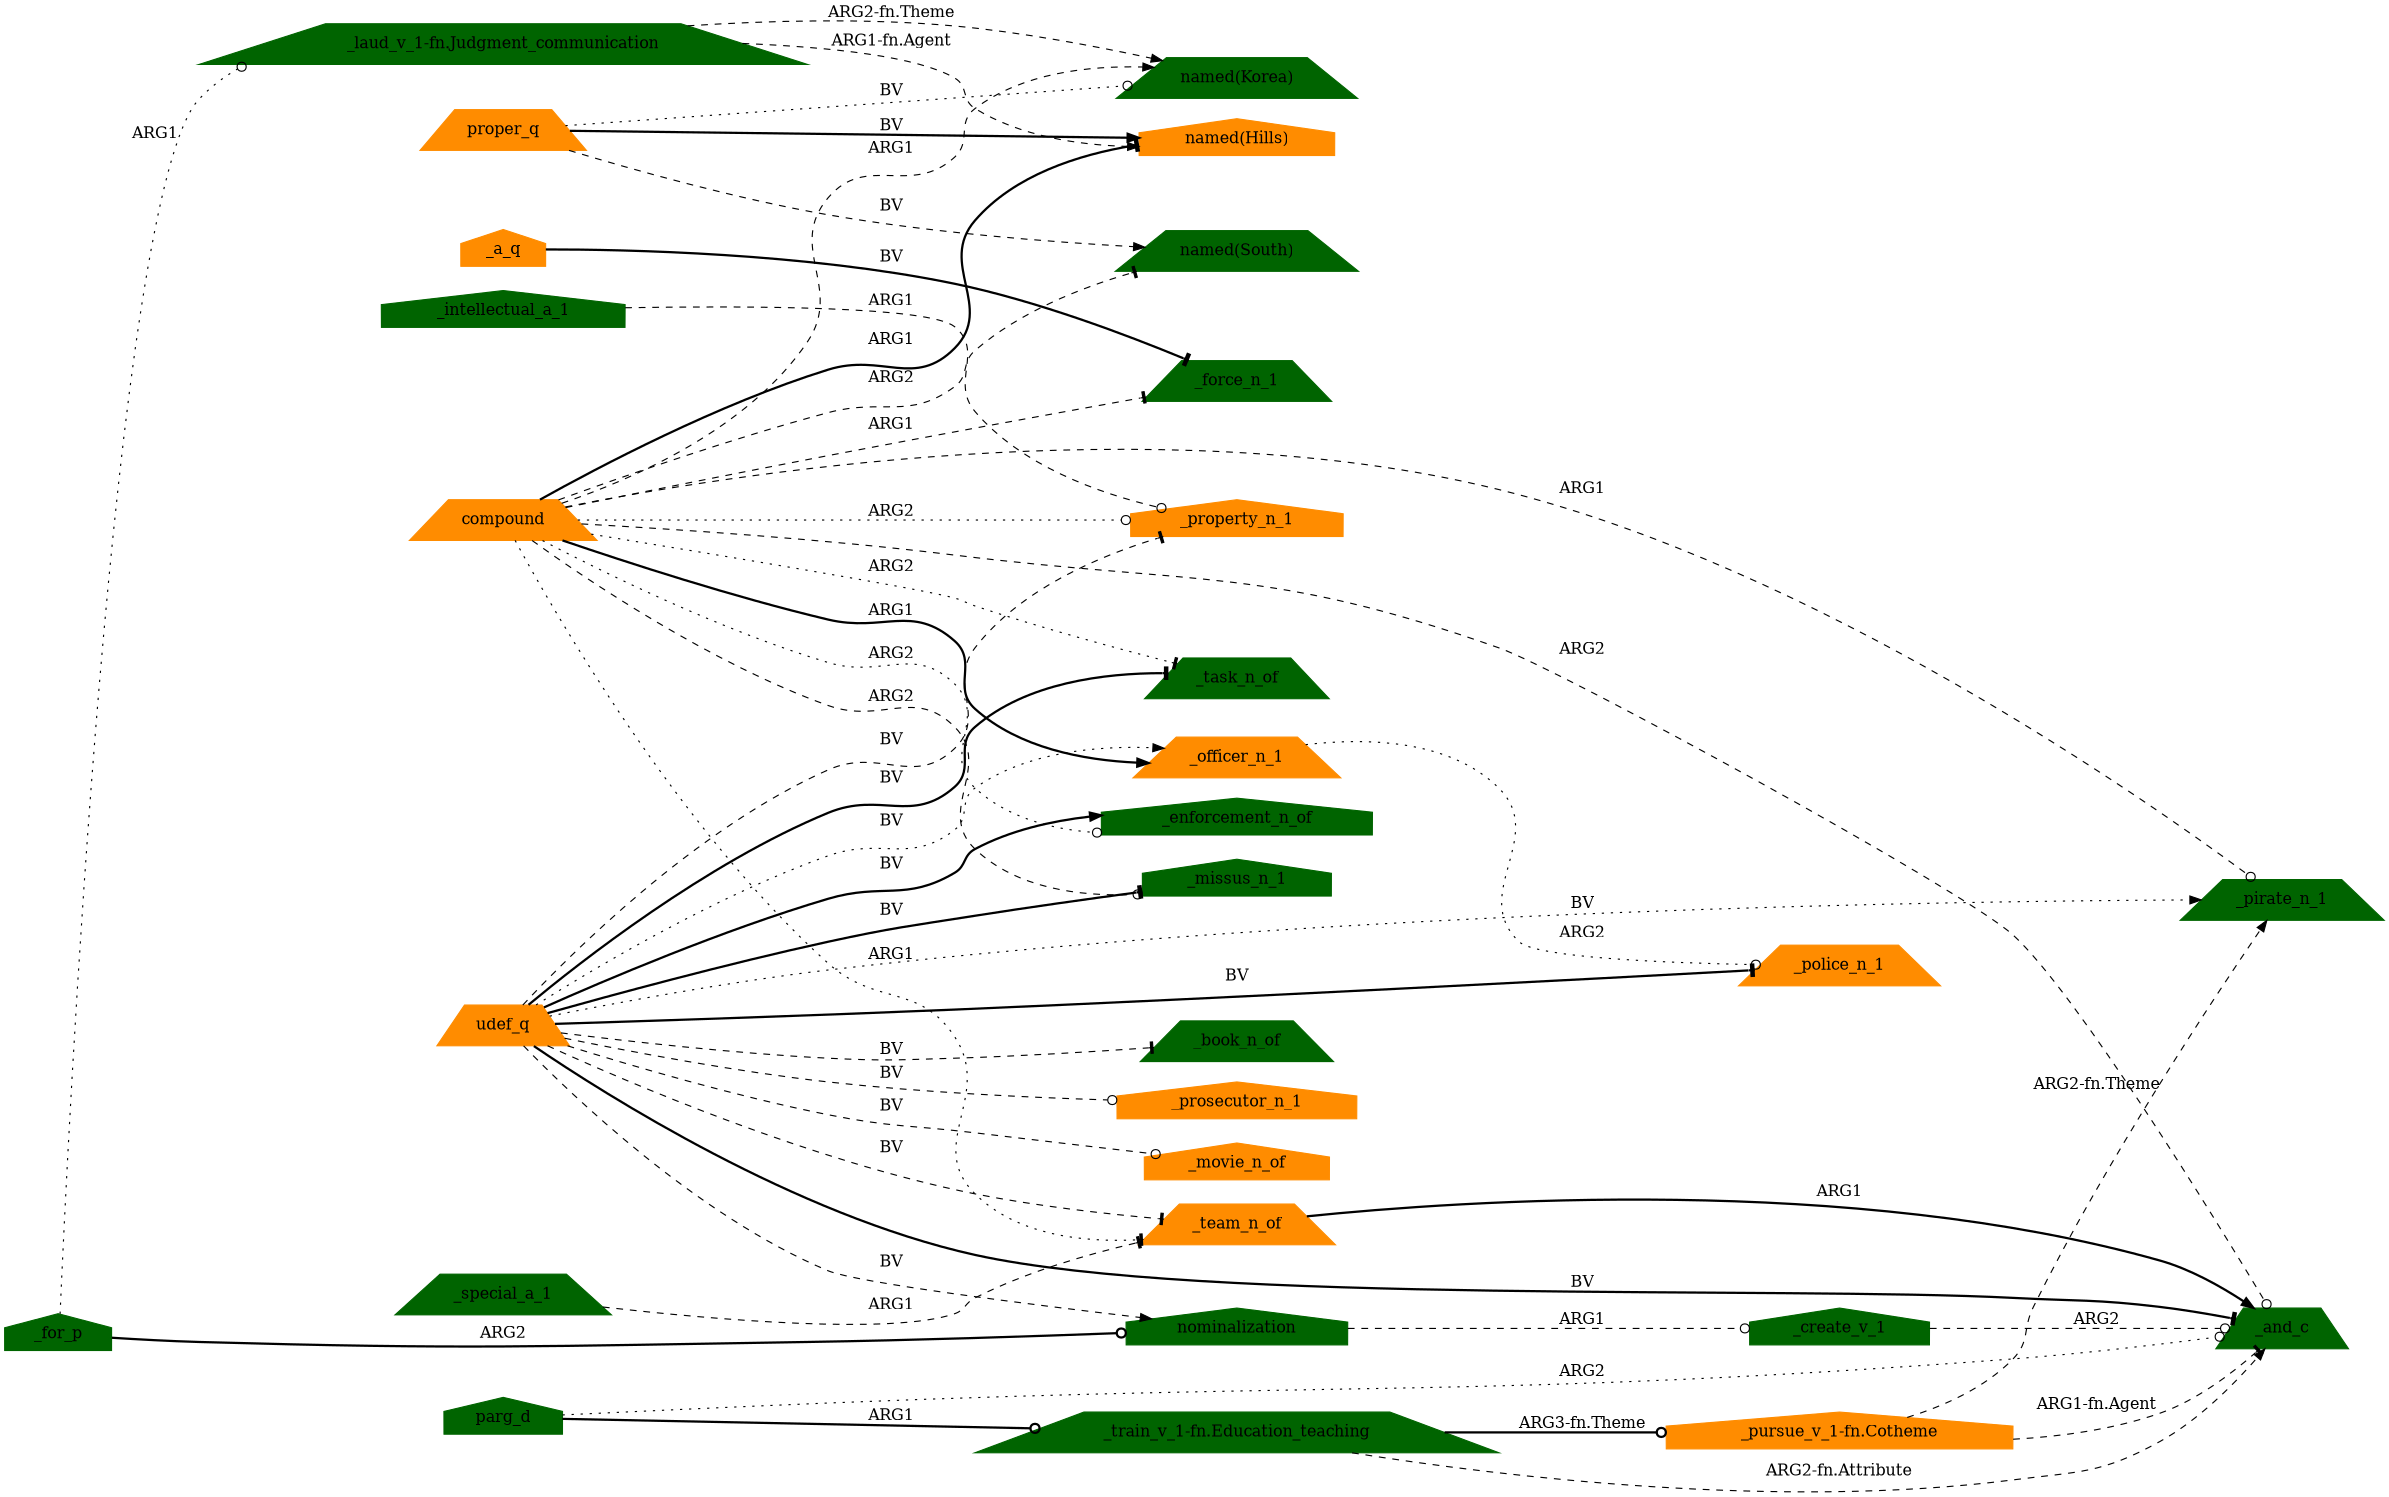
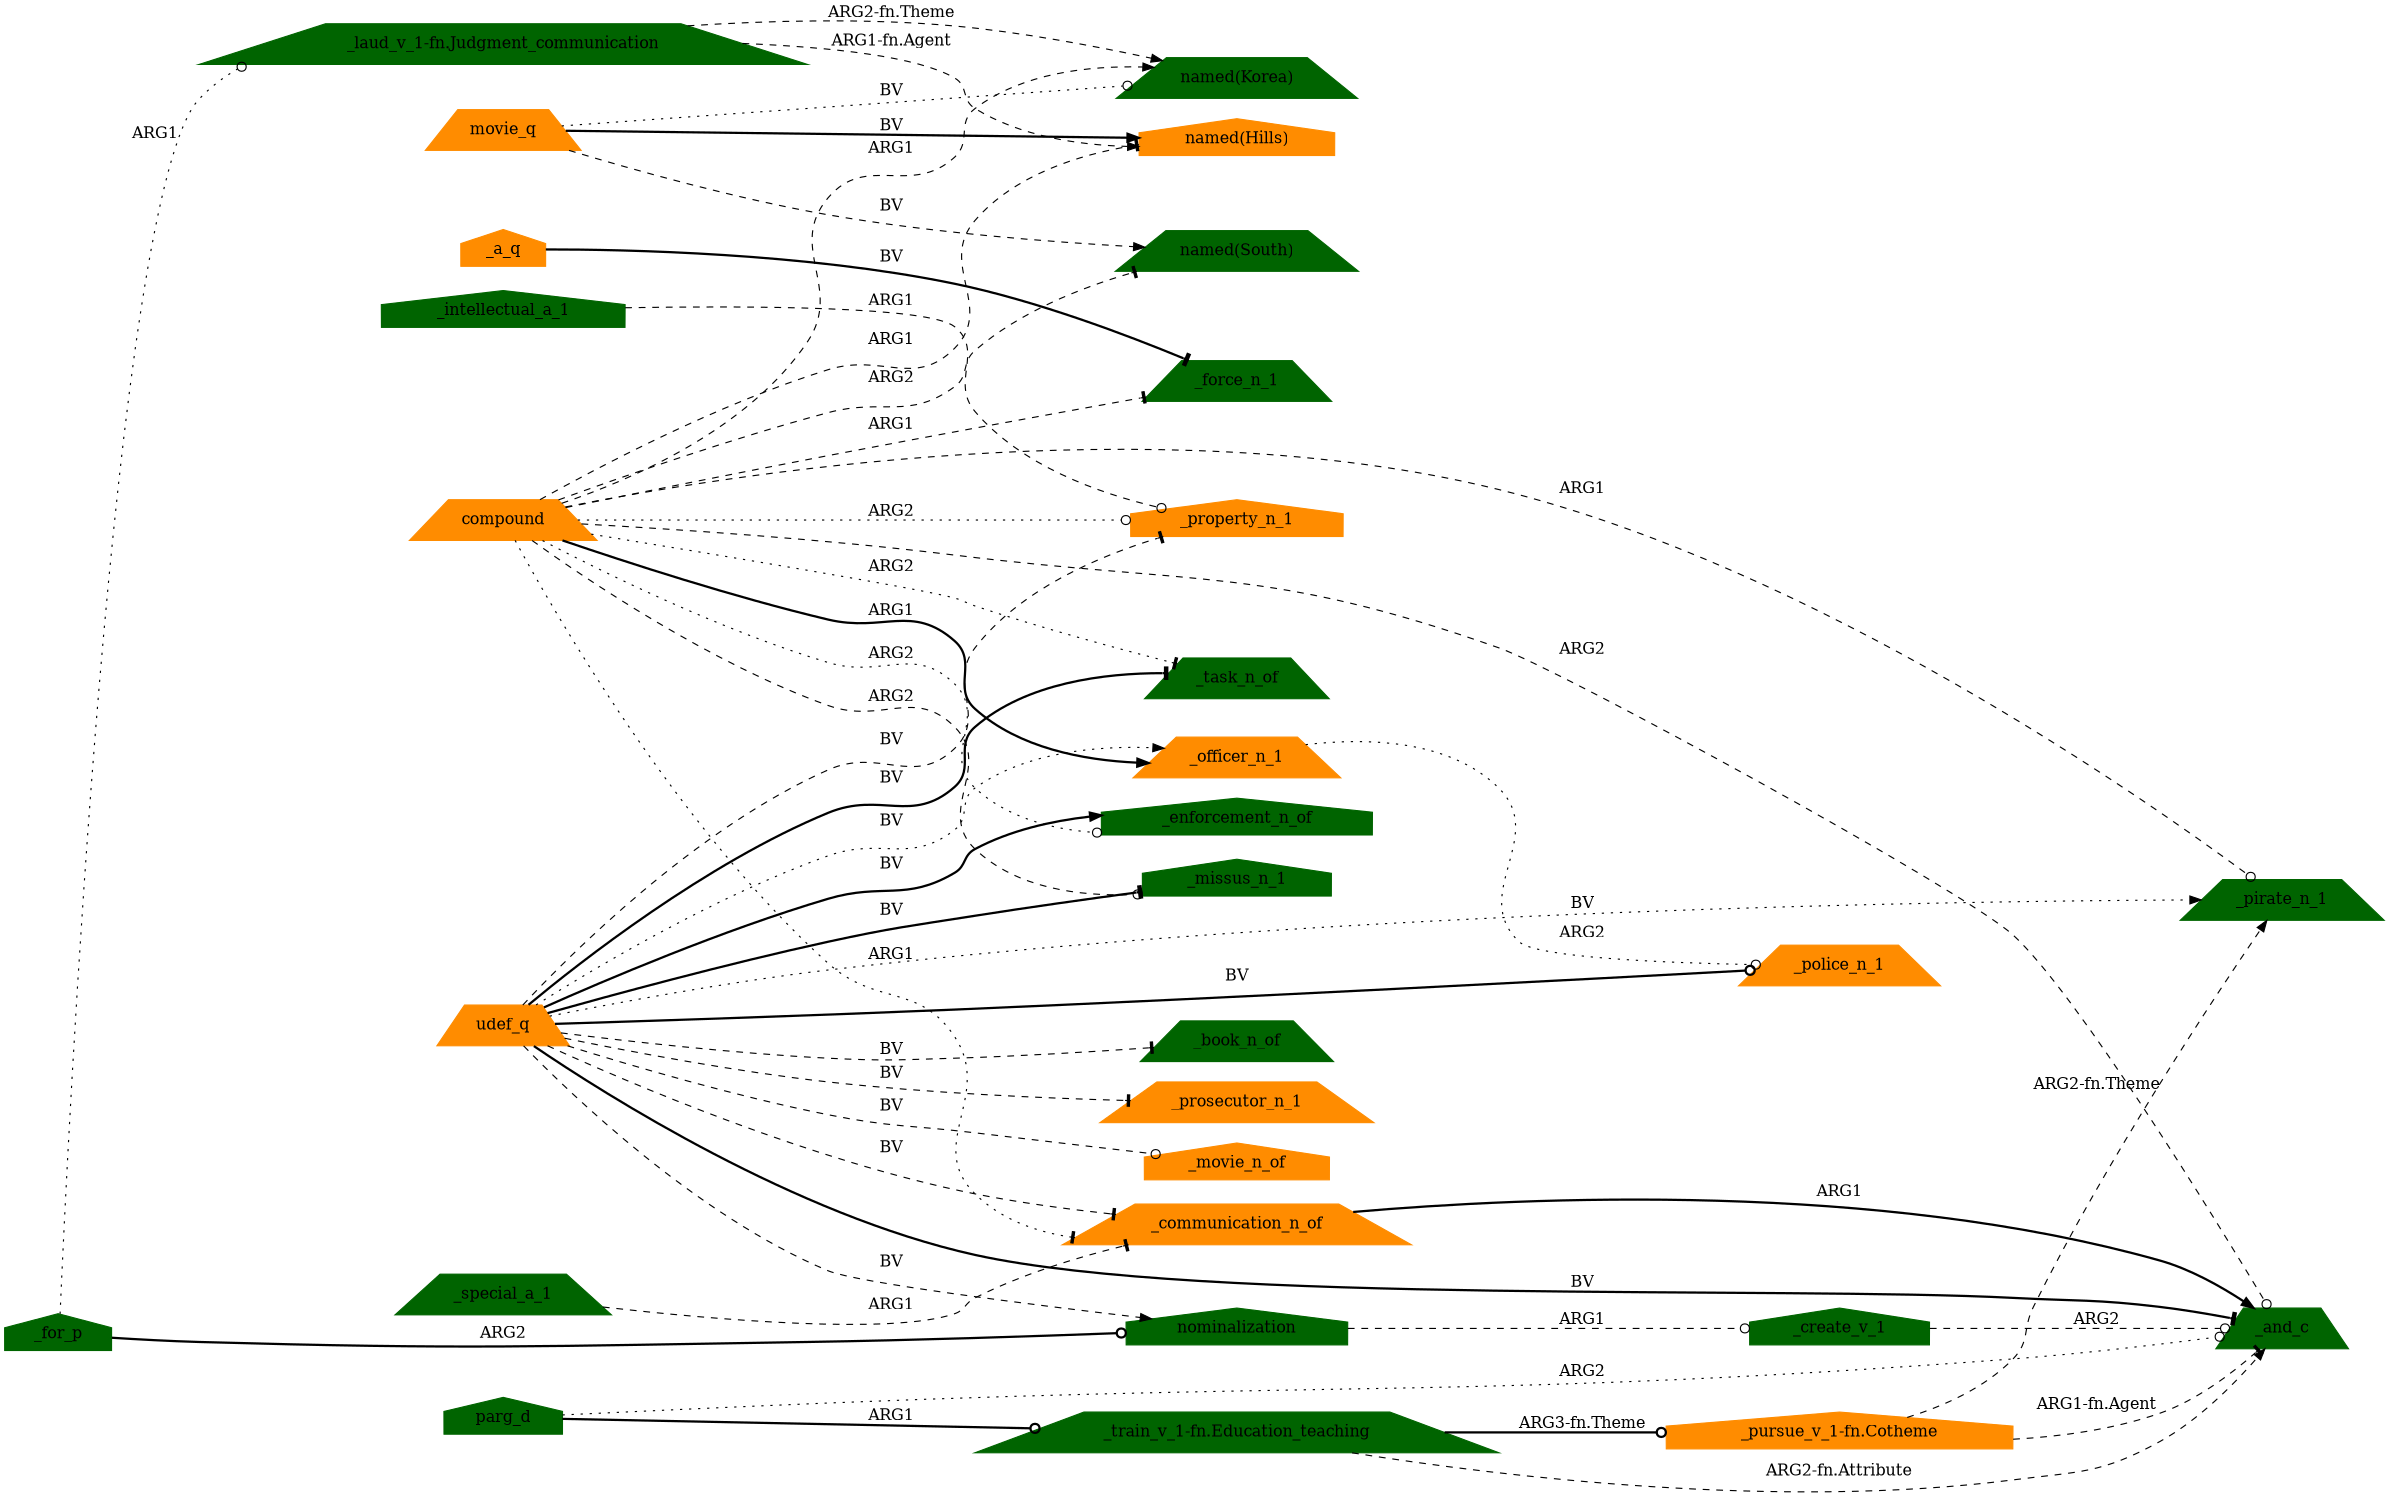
(503, 130) -> (503, 130)
(893, 367) -> (893, 367)
(1152, 1001) -> (1150, 1001)
(835, 1083) -> (843, 1084)
(1237, 1102) -> (1237, 1102)
(1237, 1224) -> (1237, 1224)
